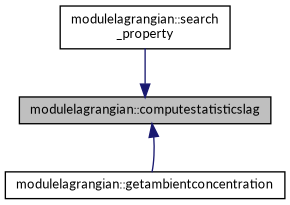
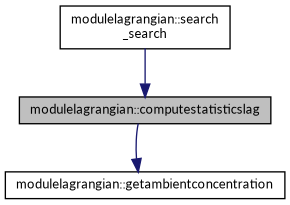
(145, 27) -> (145, 27)
(154, 155) -> (136, 141)
